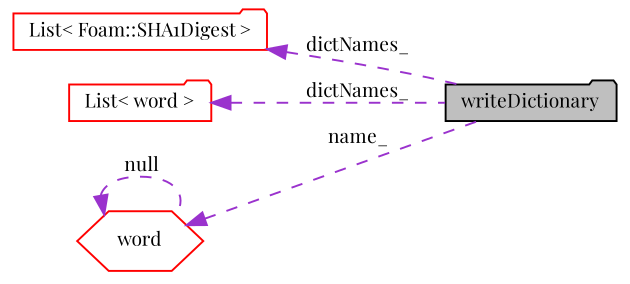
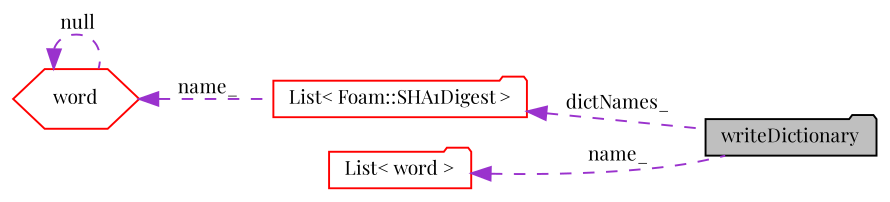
(356, 92) -> (616, 156)
(341, 170) -> (216, 99)
